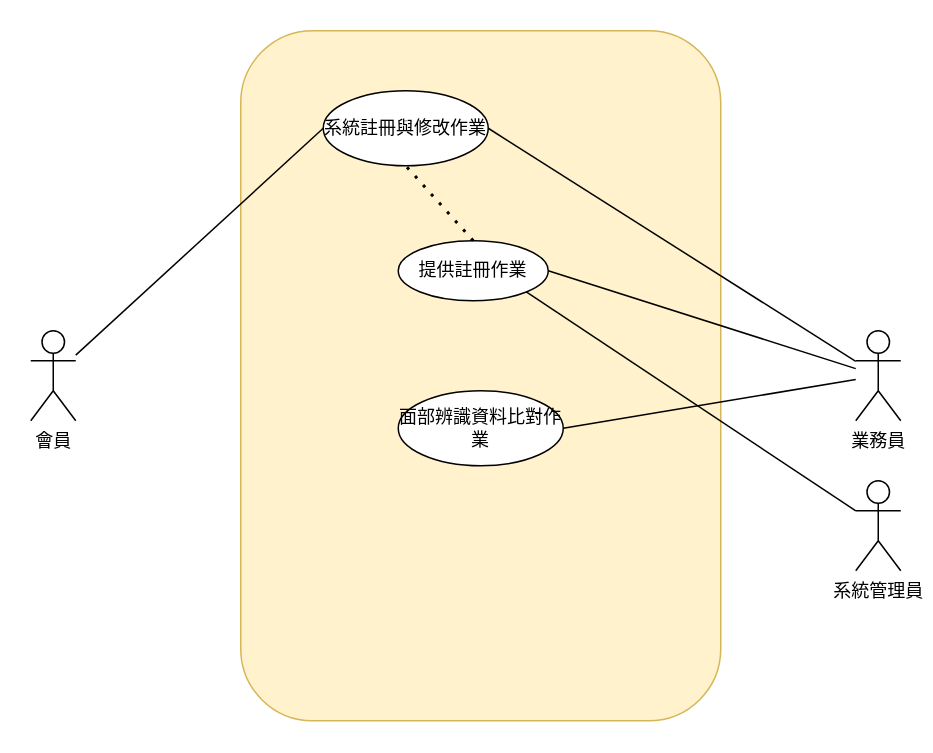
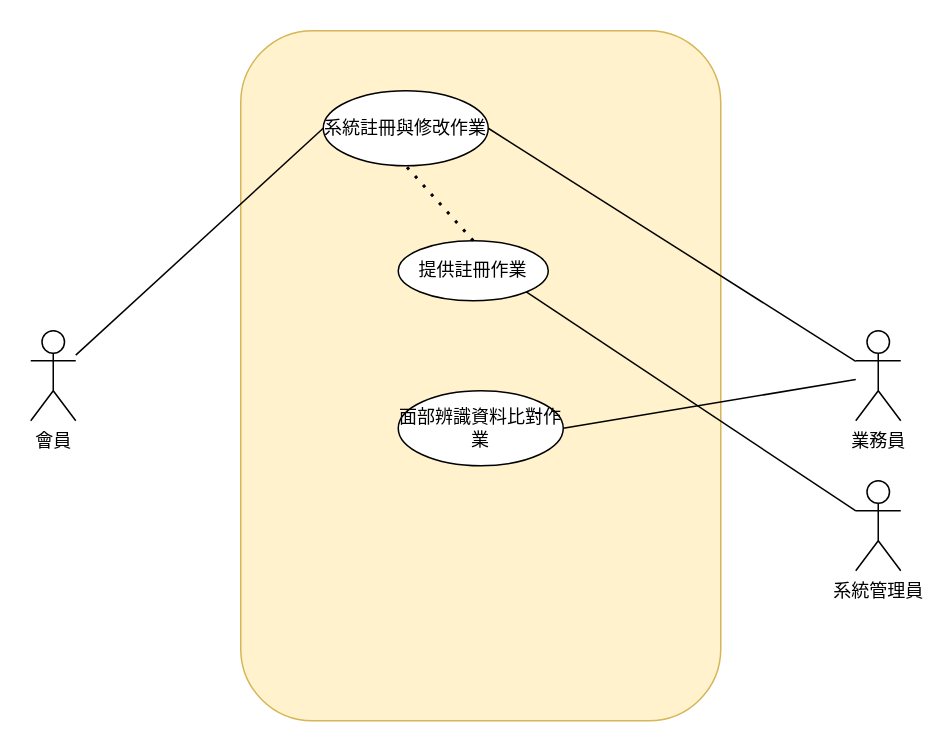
(702, 320) -> none
